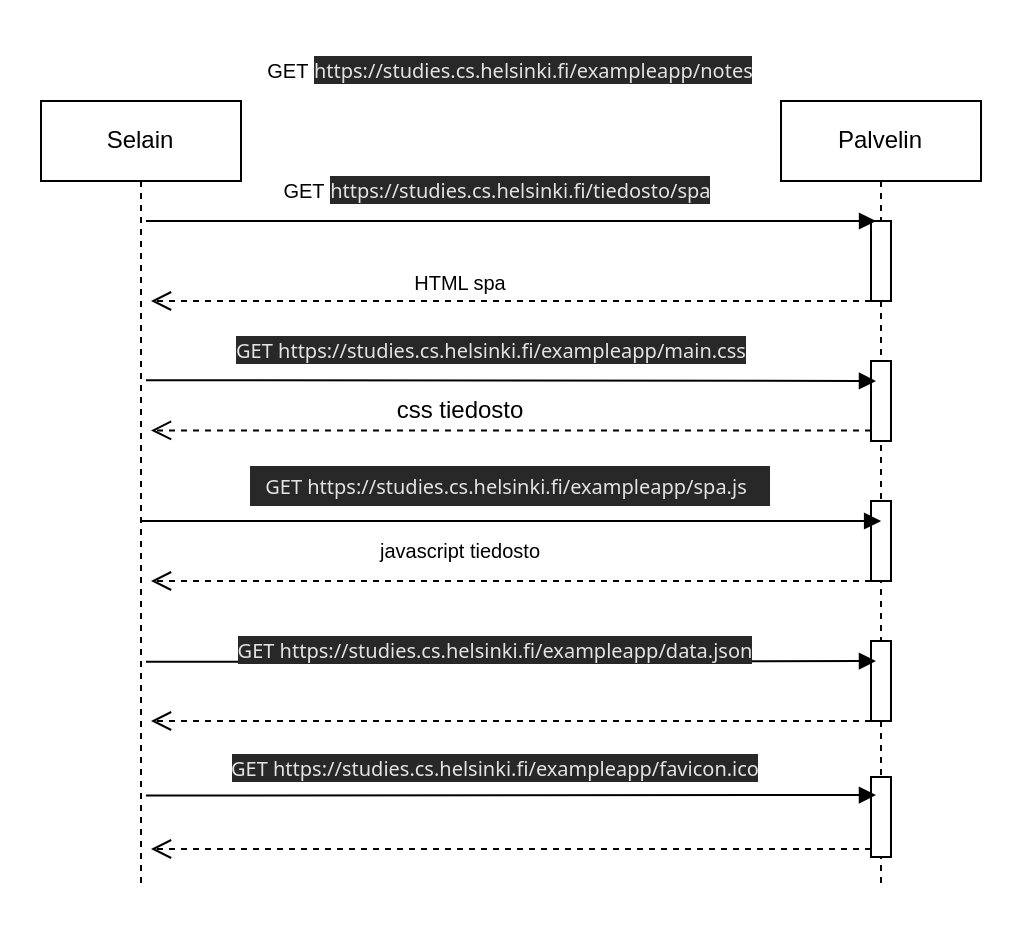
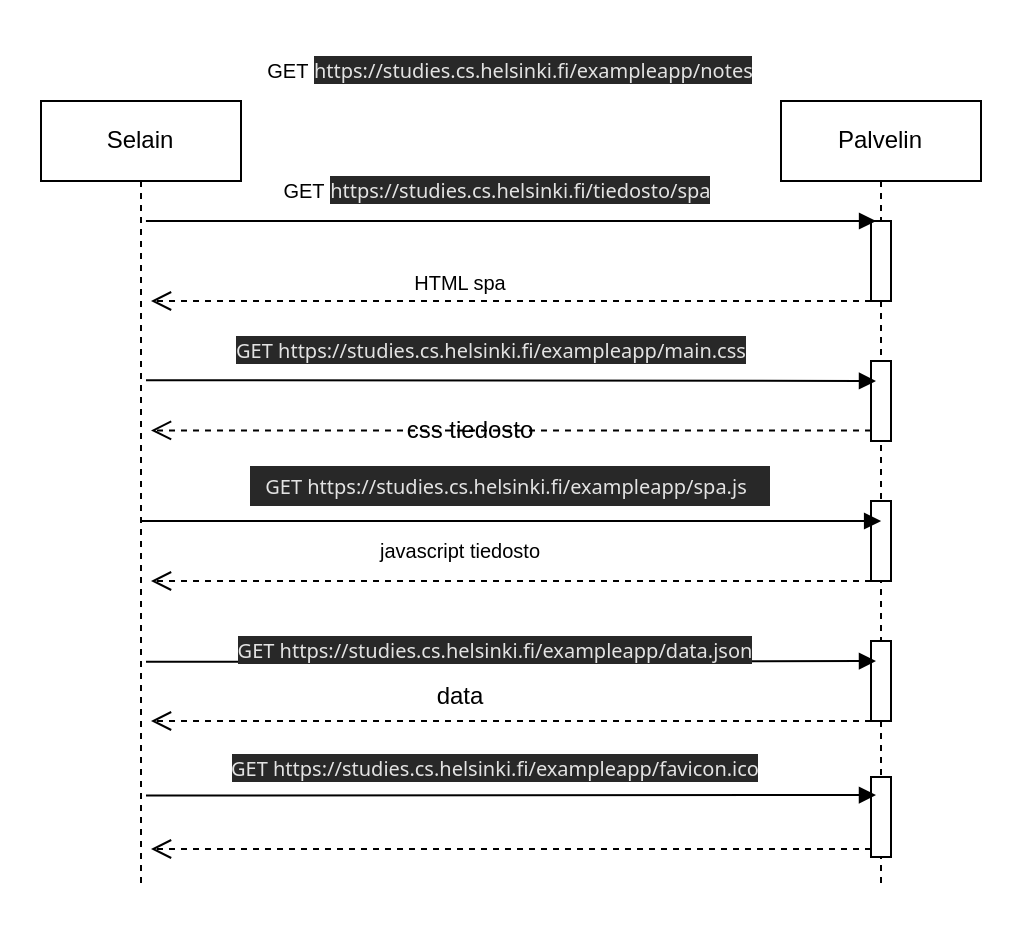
(461, 411) -> (471, 431)
none -> (461, 696)
